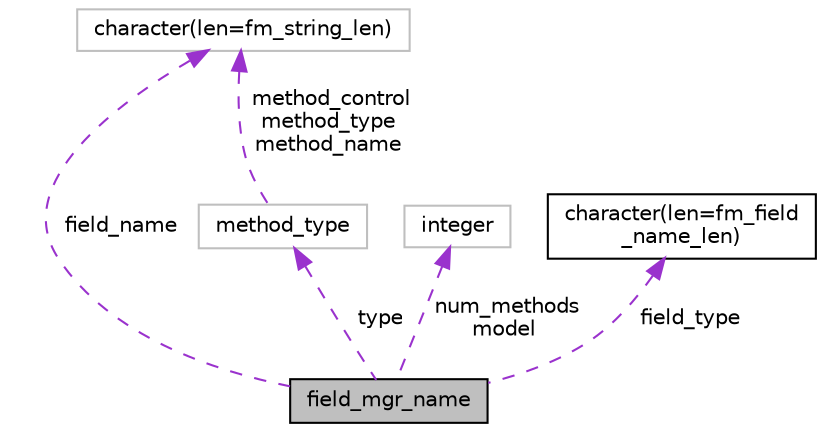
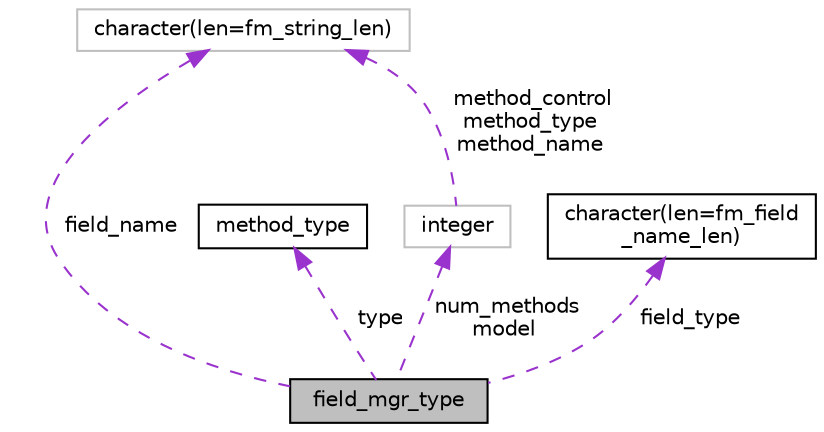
(242, 141) -> (433, 118)
(283, 226) -> (283, 226)
(389, 401) -> (389, 401)
